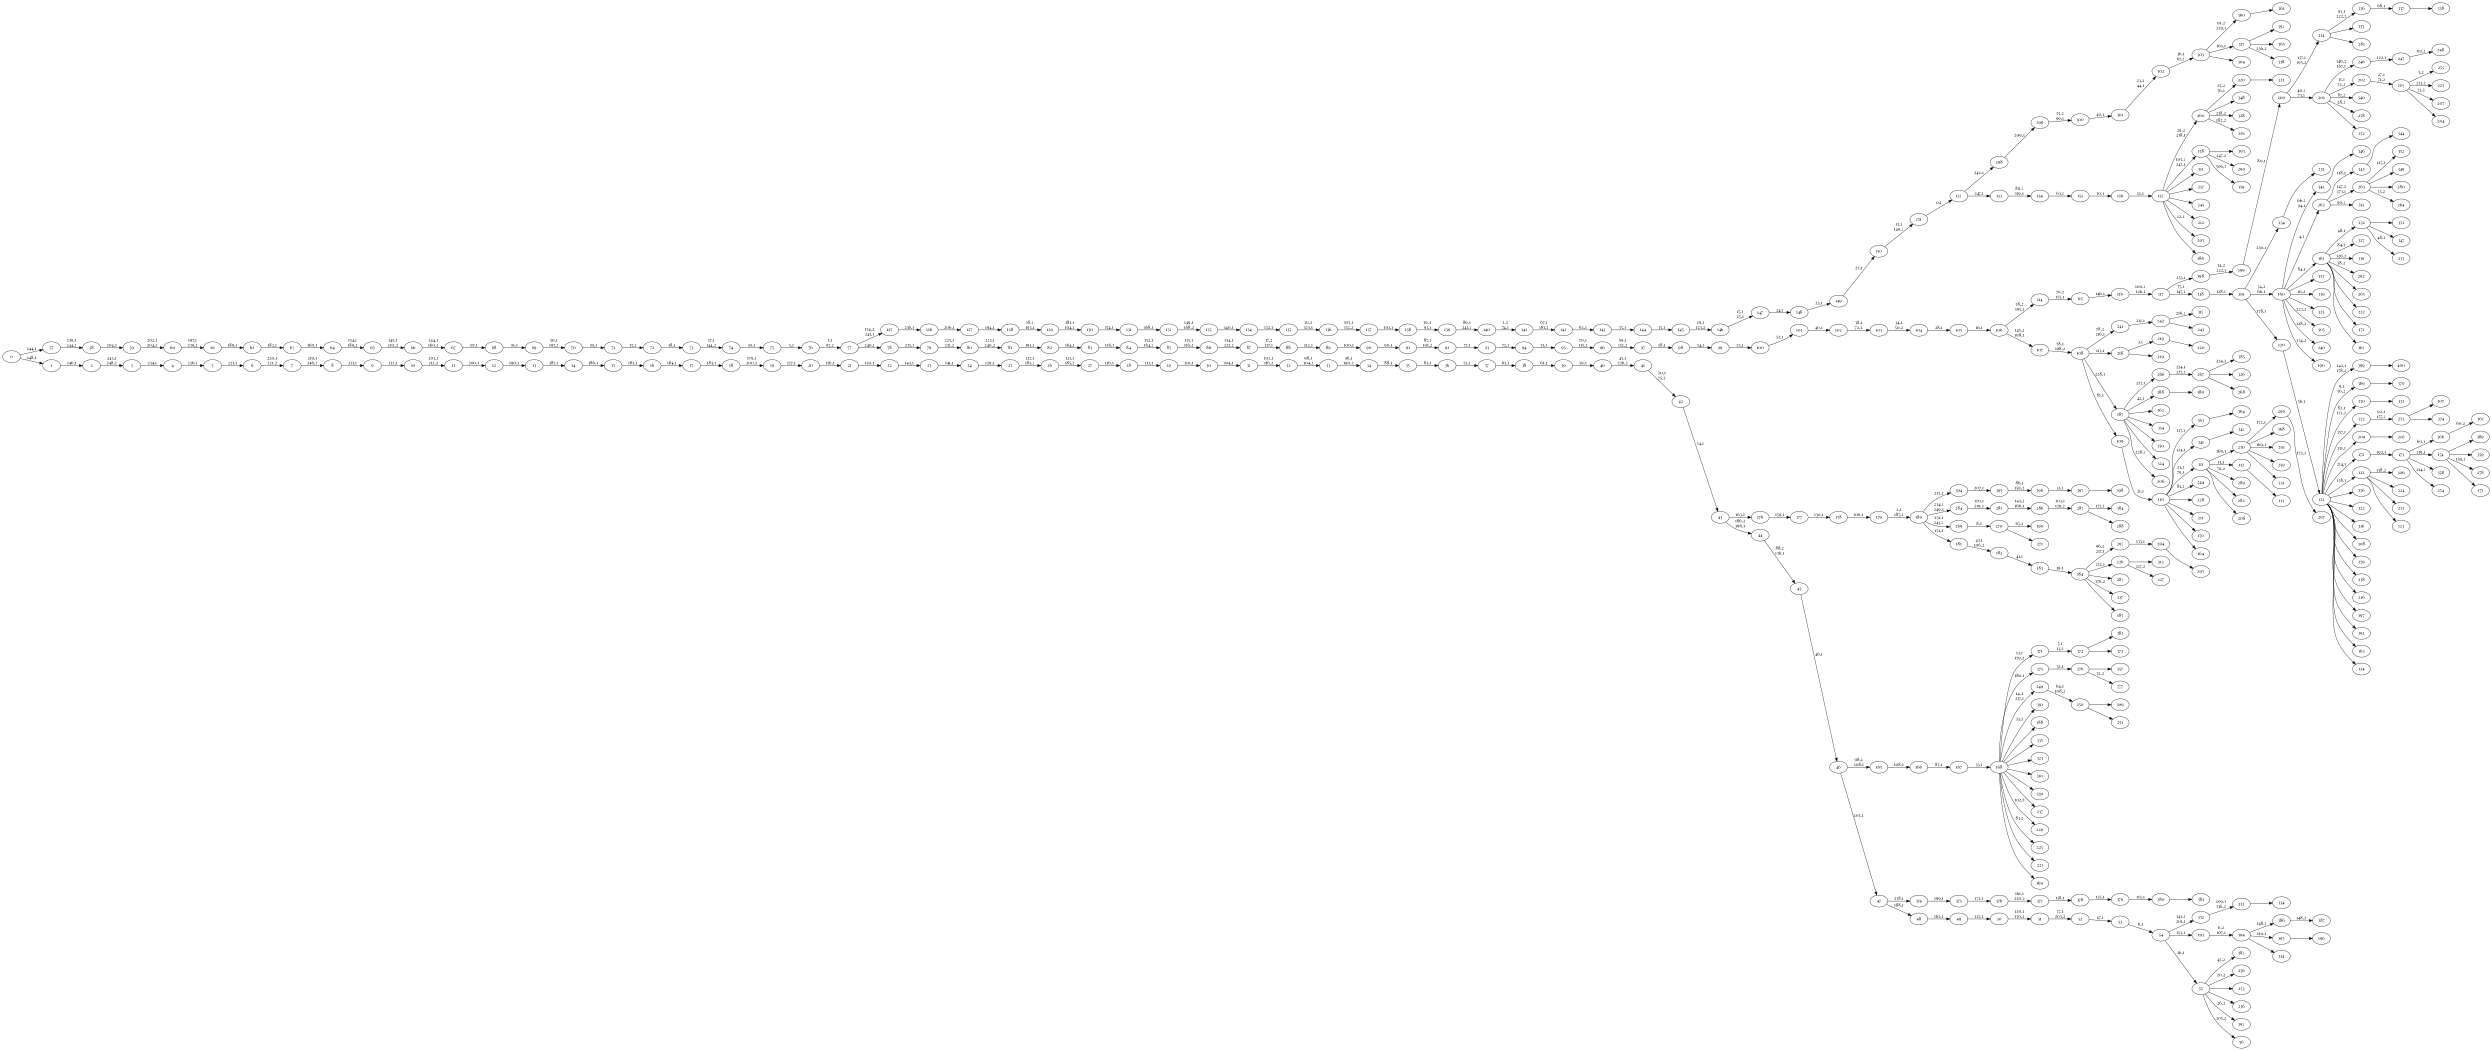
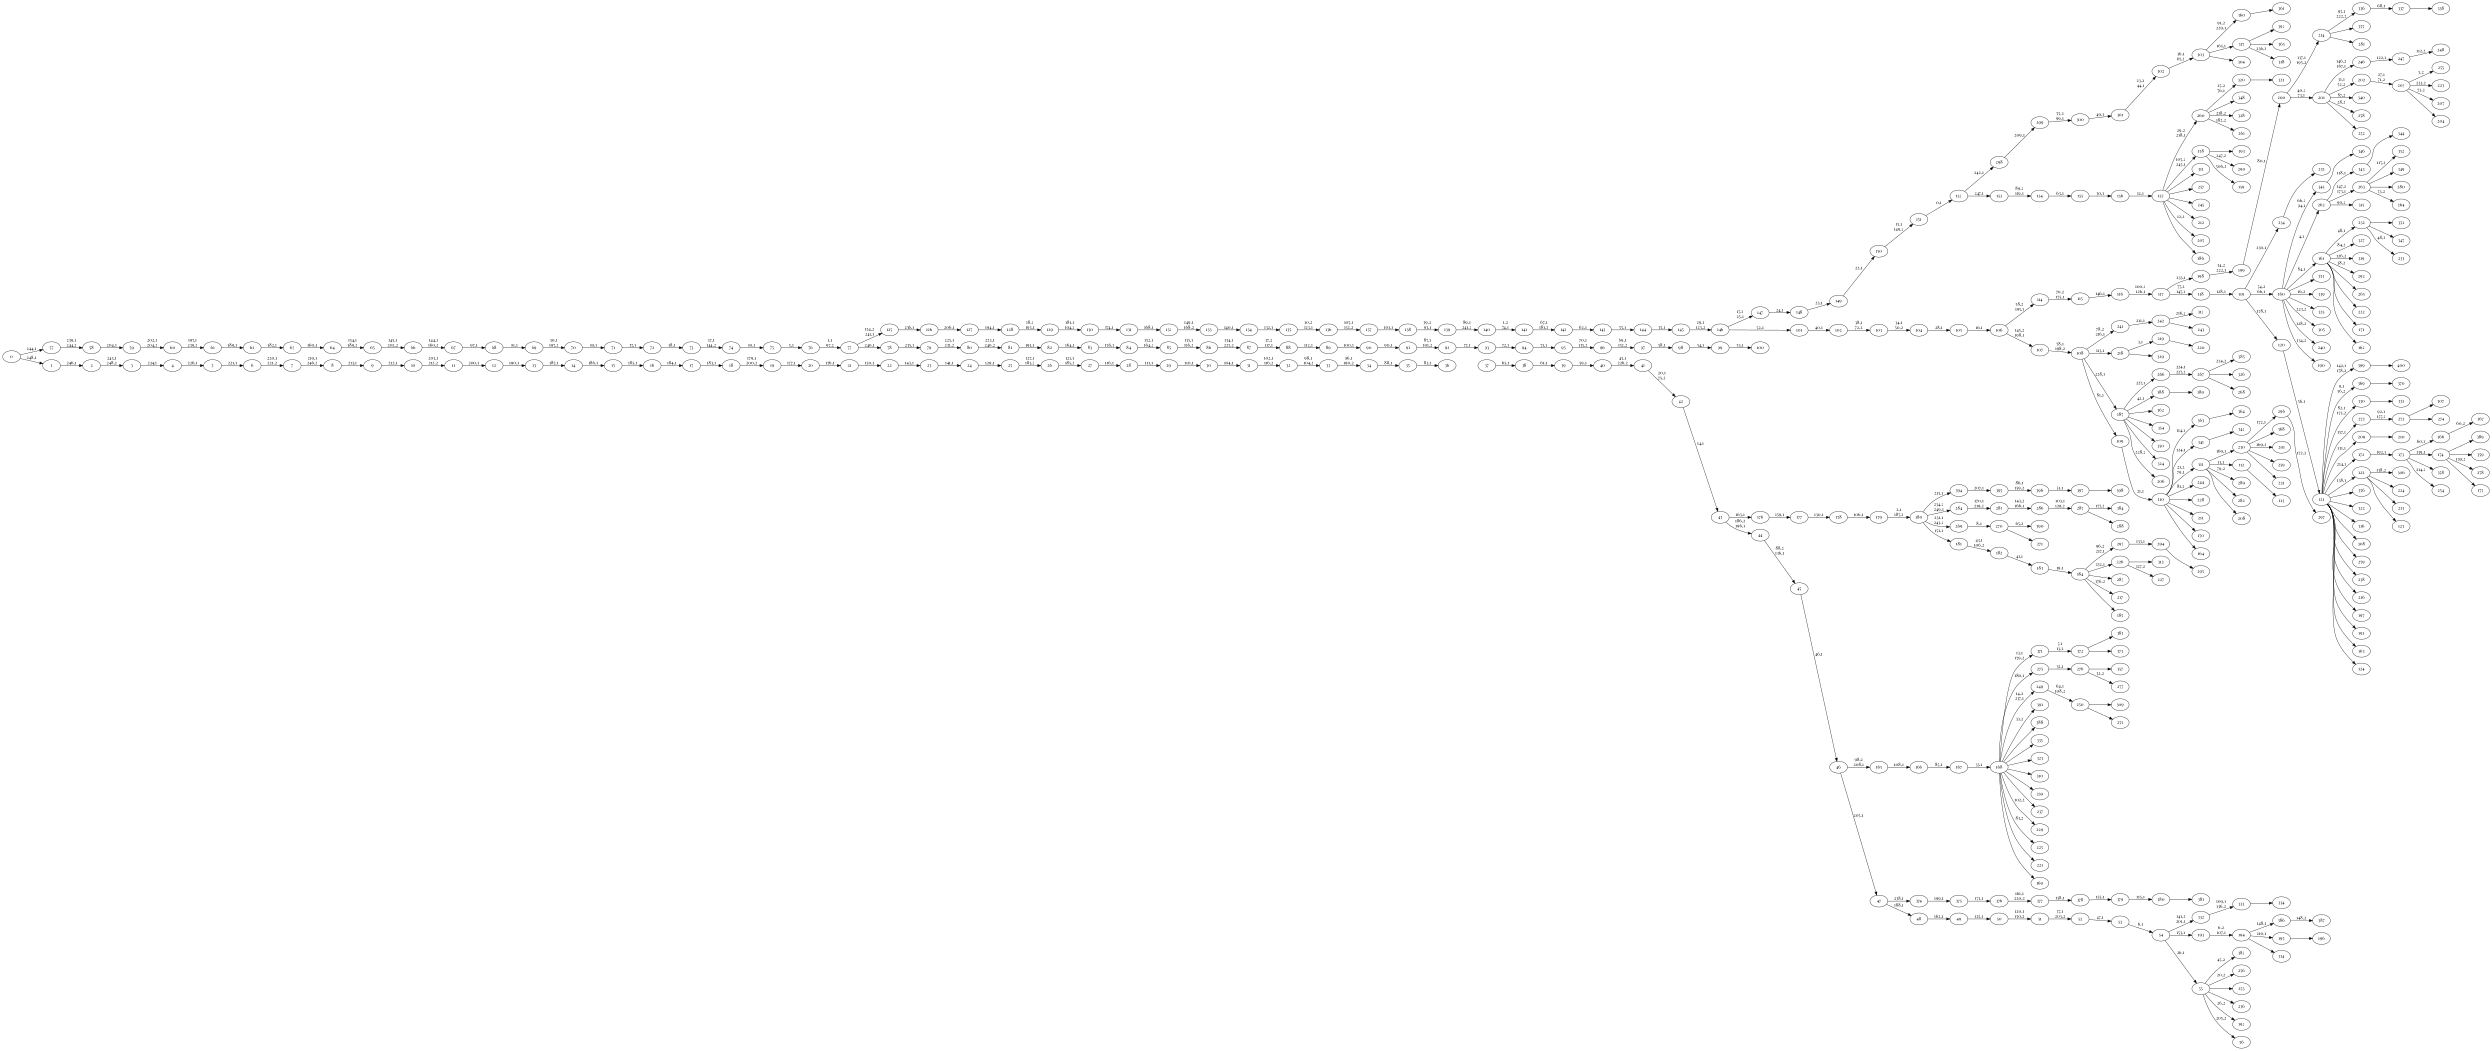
(1780, 342) -> (1758, 330)
(1465, 366) -> none
(2181, 431) -> (2181, 431)
(2120, 687) -> (2120, 687)
